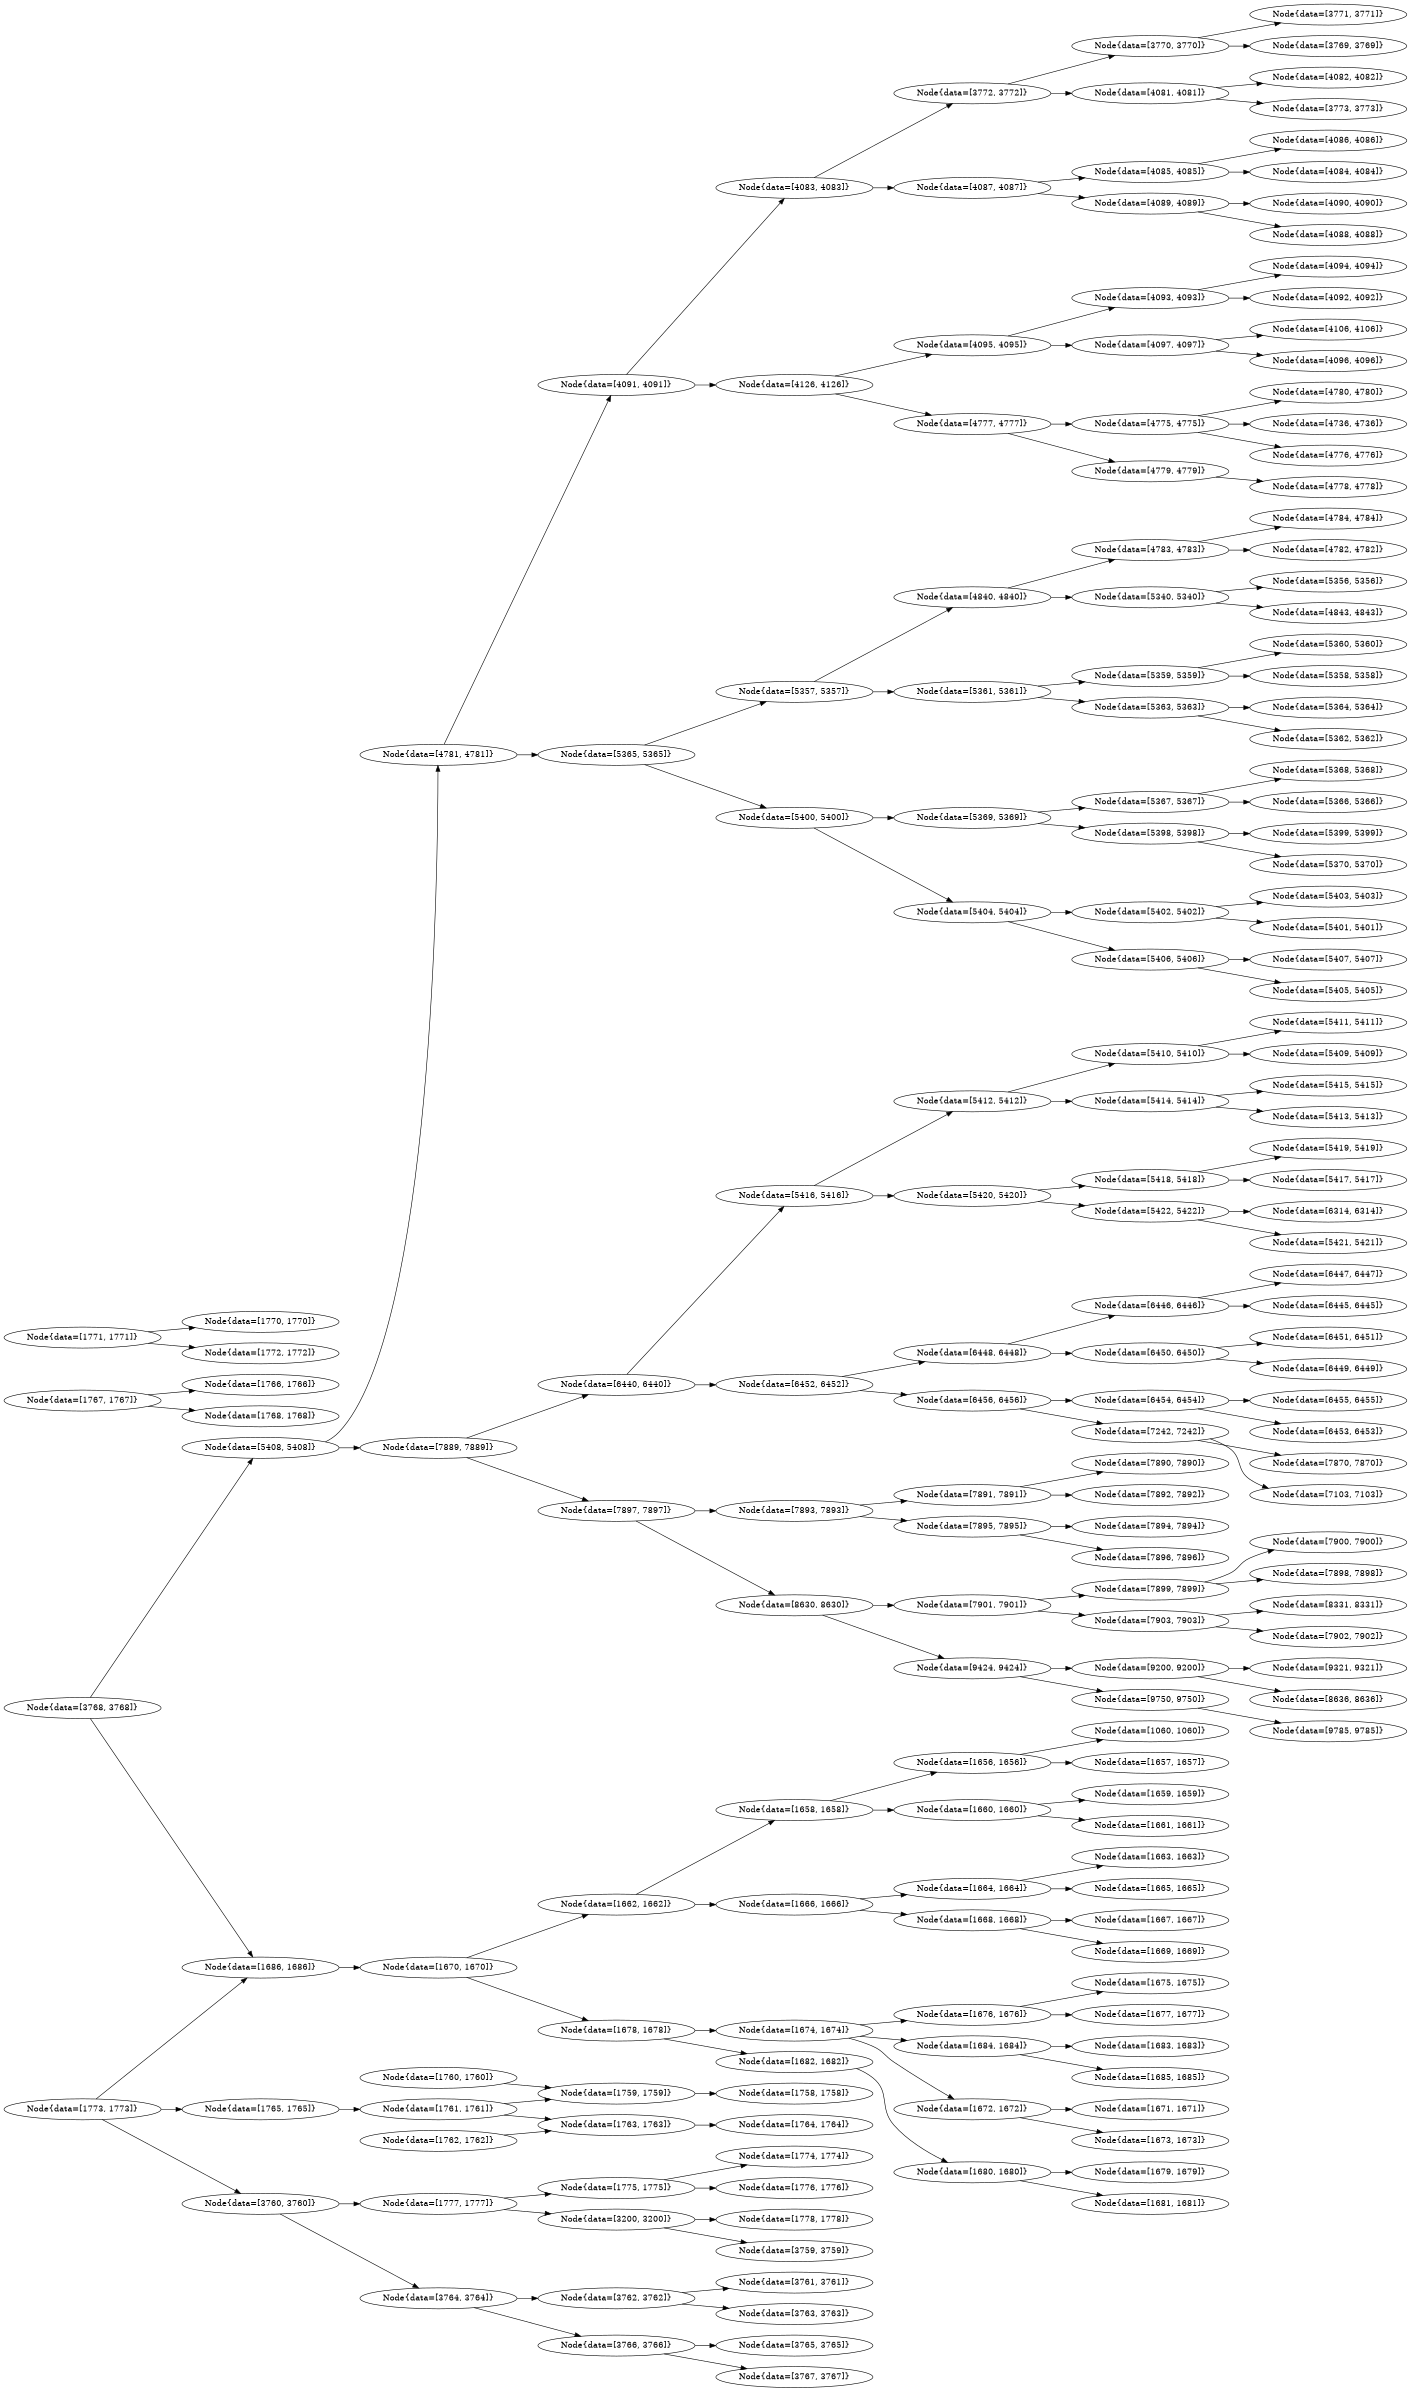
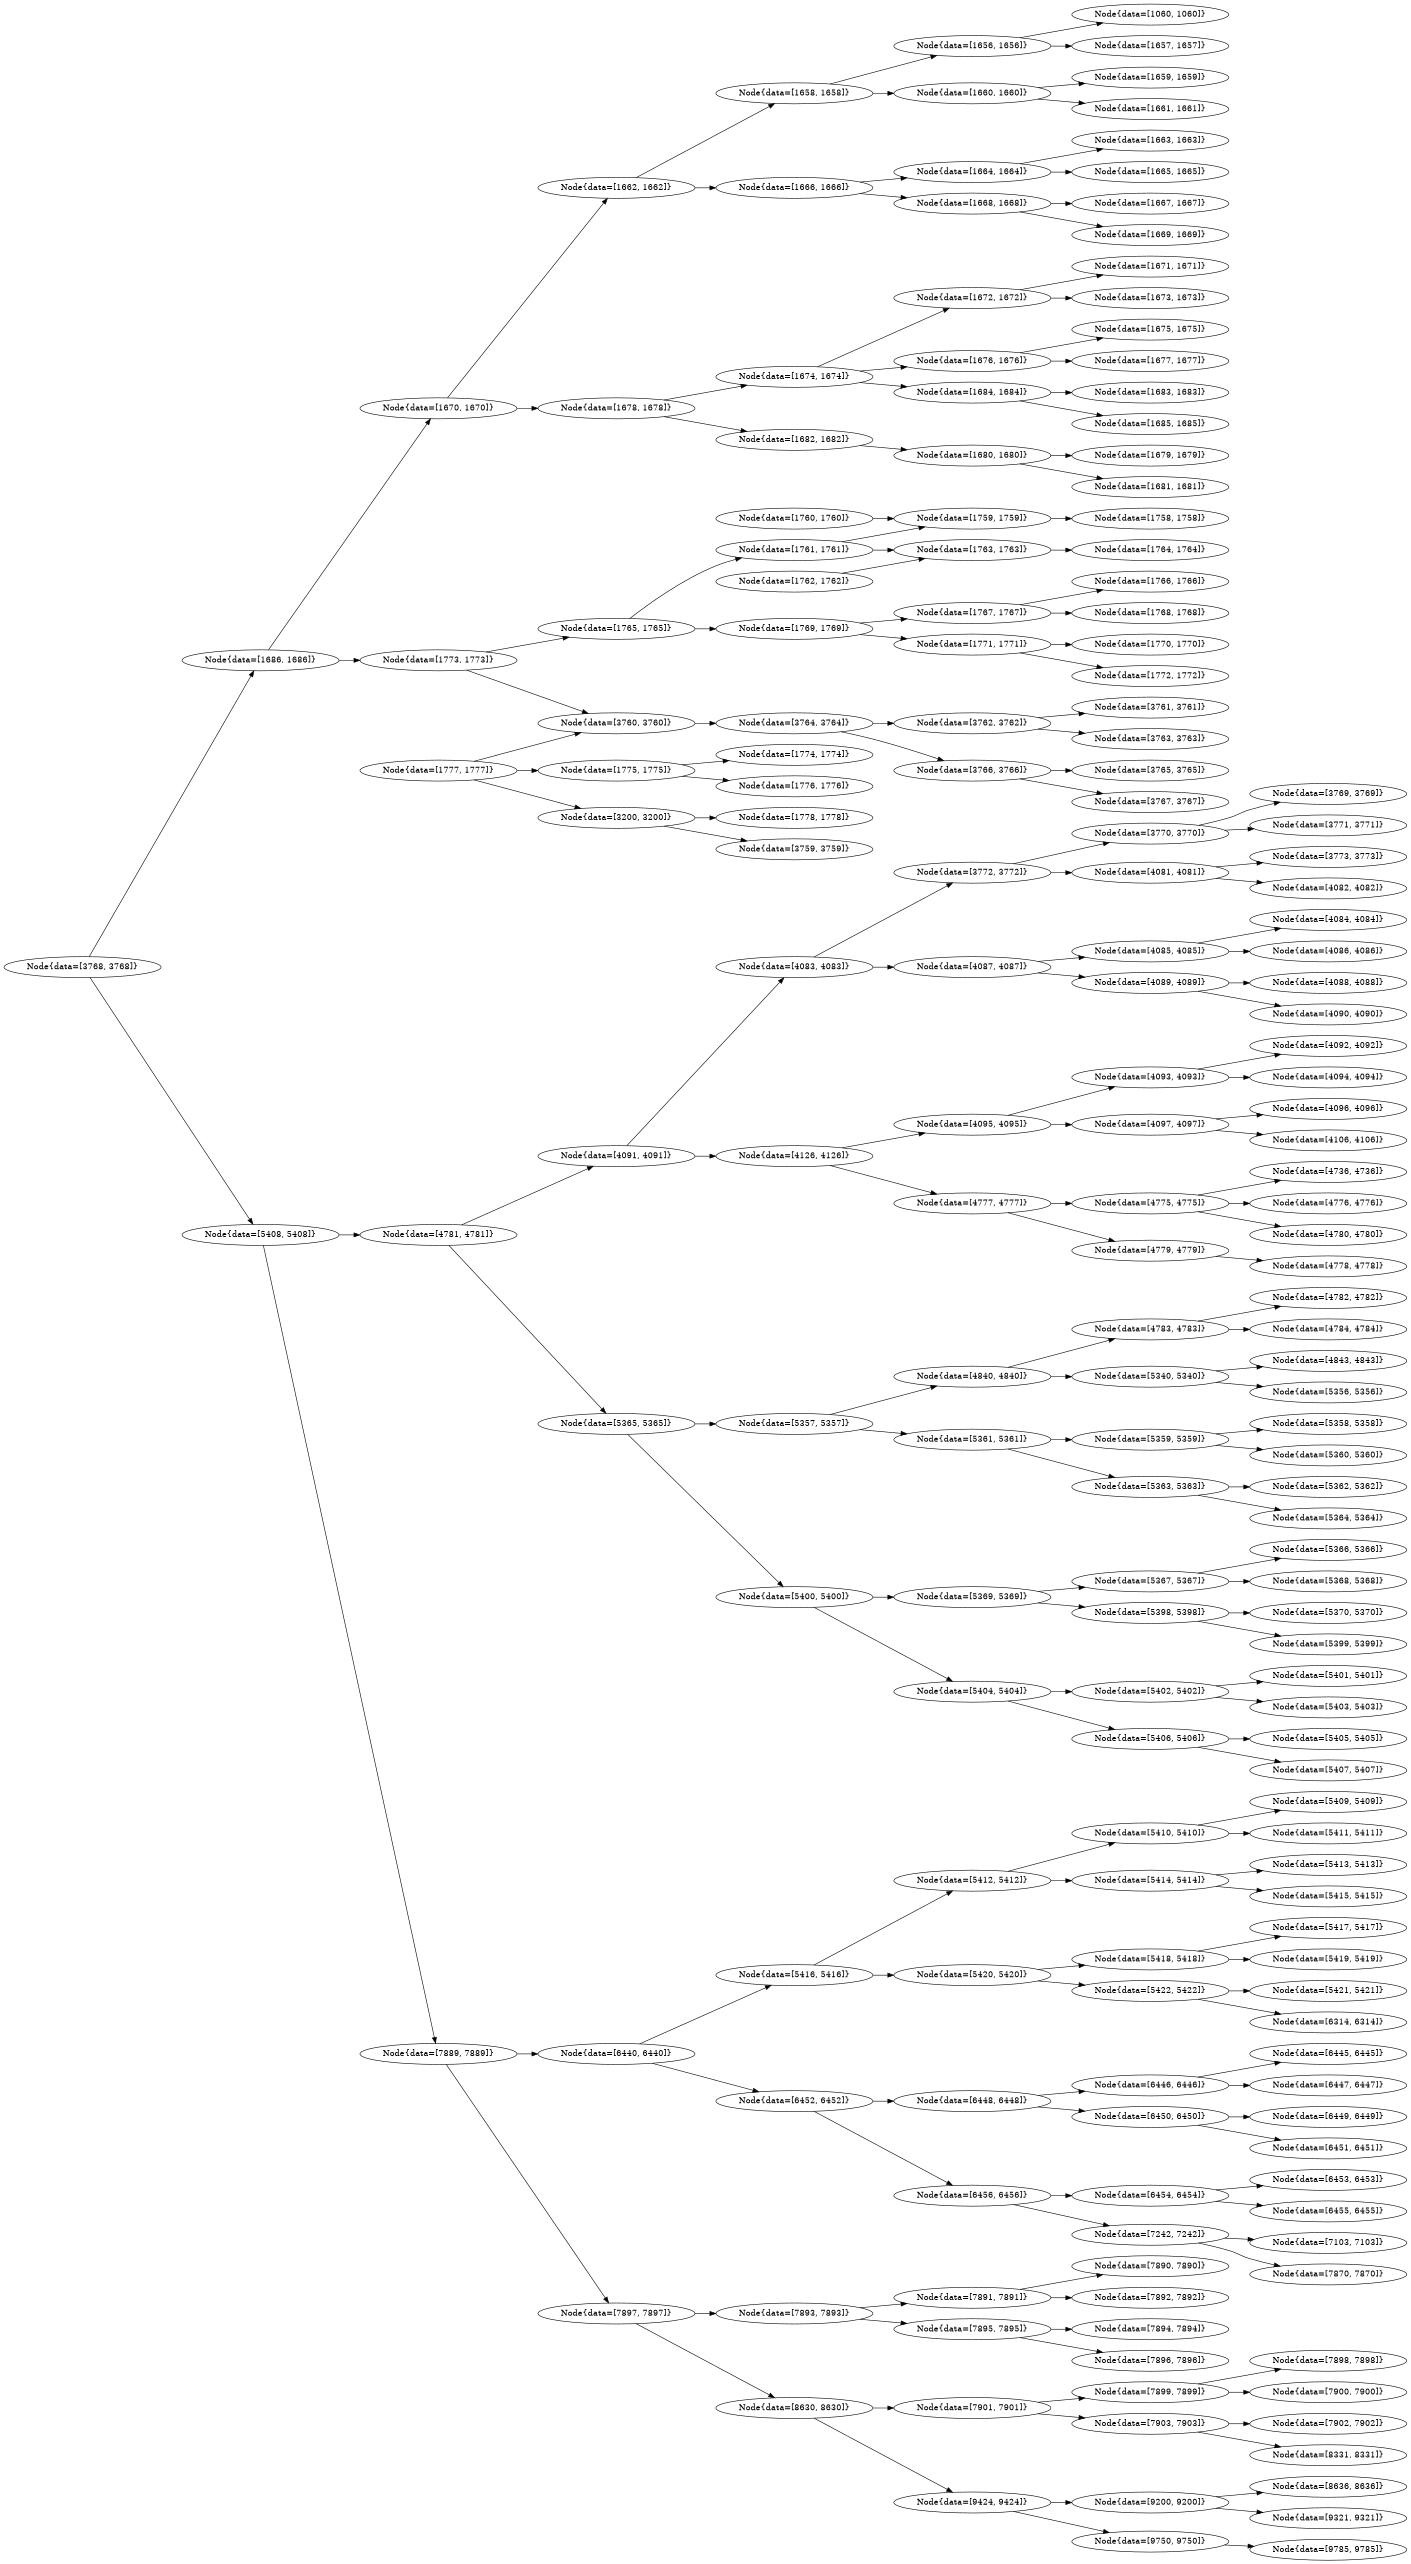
none -> (794, 629)
(169, 2040) -> (346, 660)
(346, 2204) -> (525, 748)
